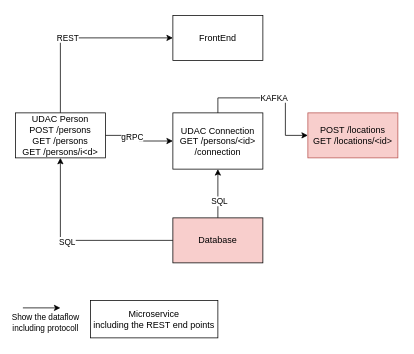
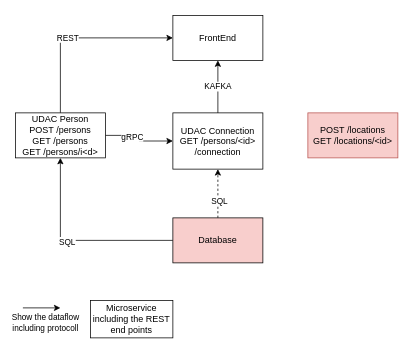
(285, 112) -> (218, 85)
(218, 186) -> (218, 186)
(154, 319) -> (132, 319)
